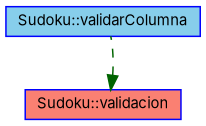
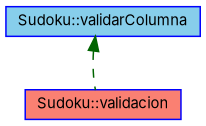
(113, 56) -> (93, 71)
